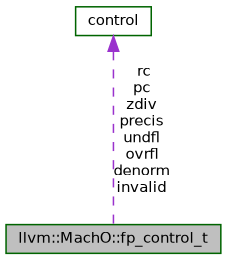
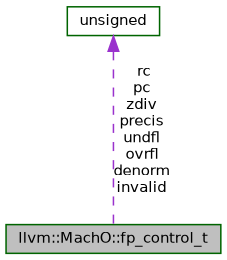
(113, 21) -> (113, 21)
